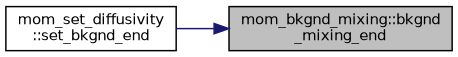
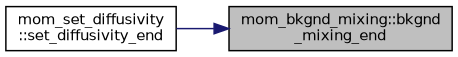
(91, 29) -> (91, 29)
